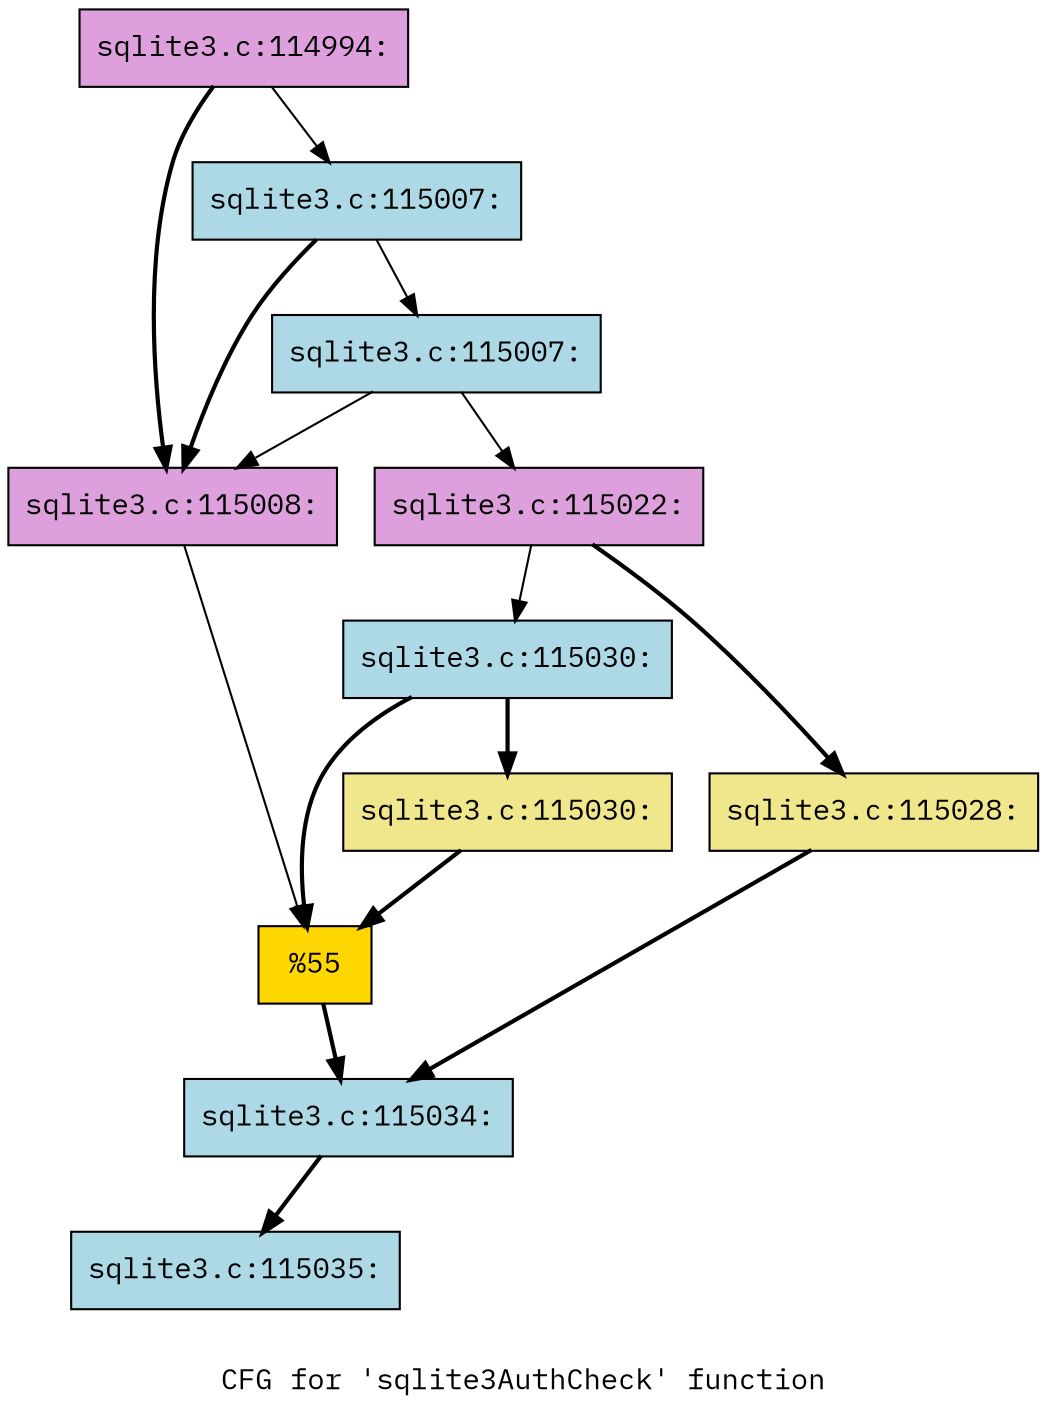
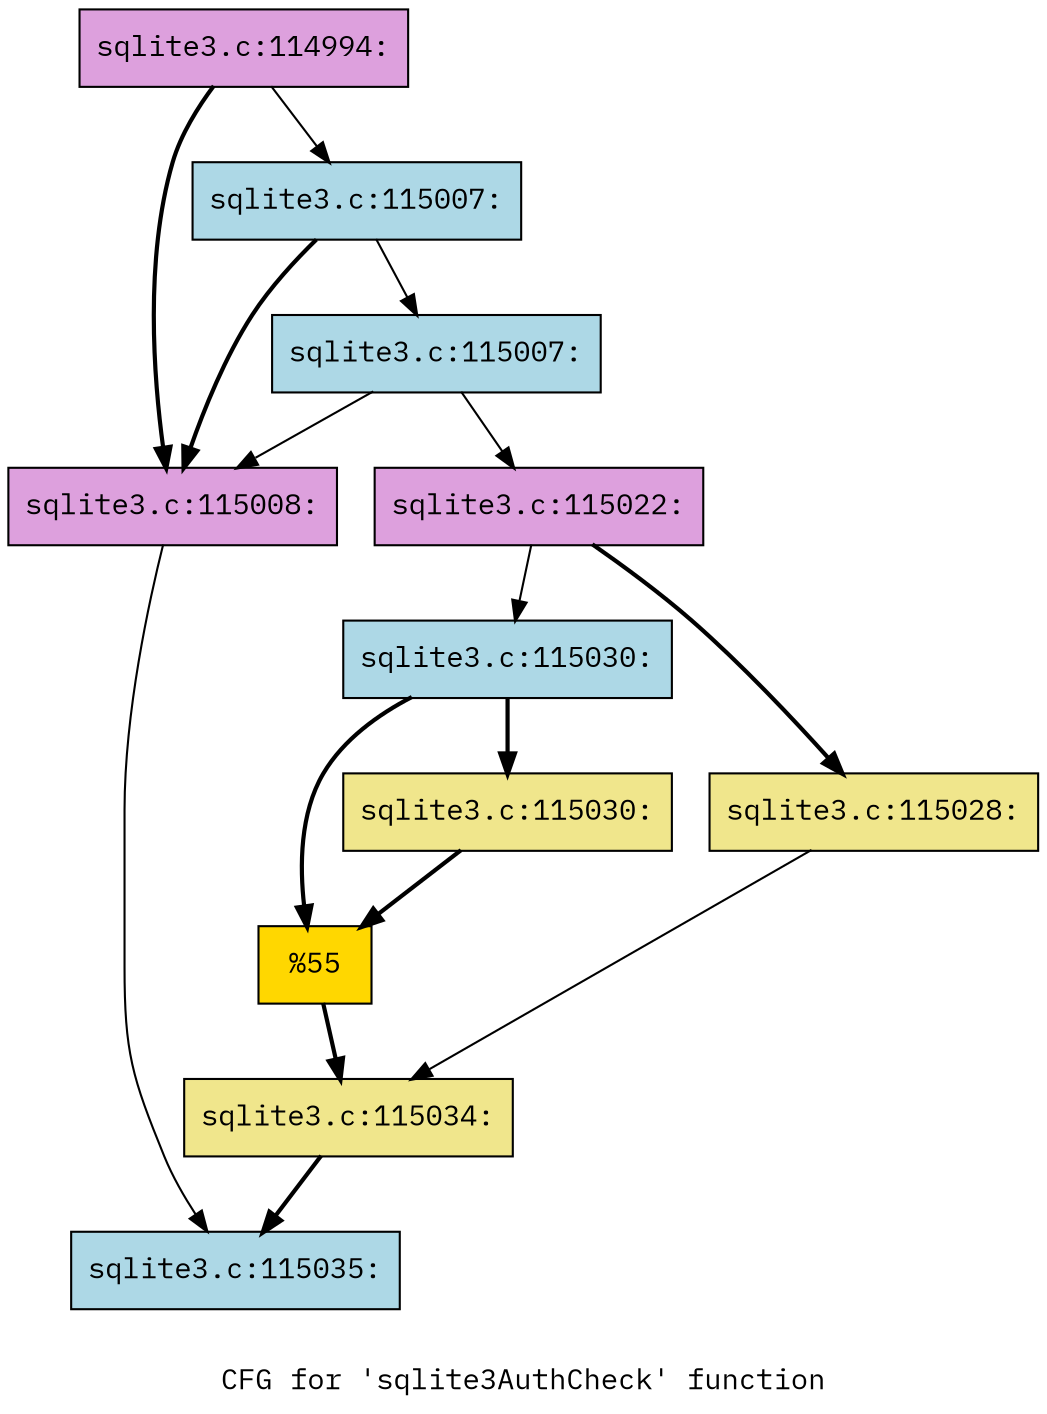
(241, 725) -> (125, 885)
(620, 960) -> (620, 960)
(348, 1118) -> (348, 1118)
